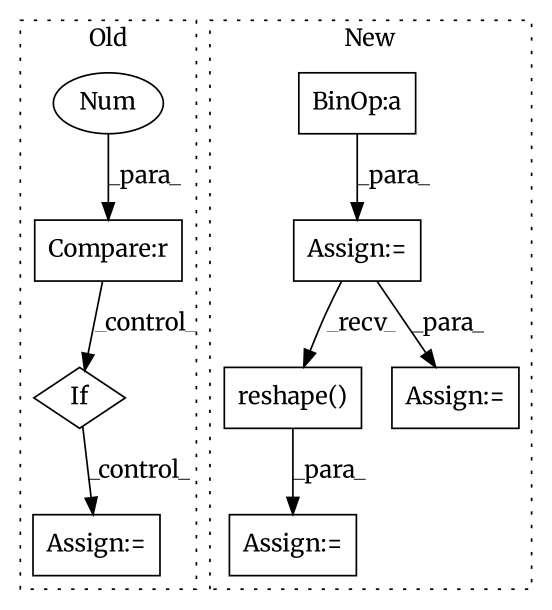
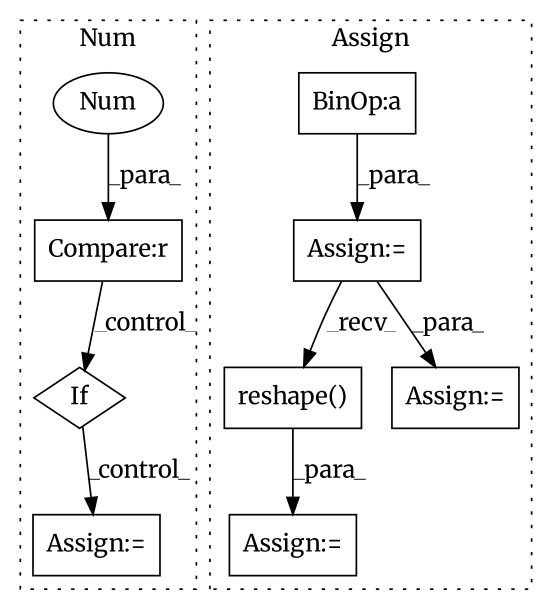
(108, 40) -> (108, 40)
(371, 40) -> (371, 40)
